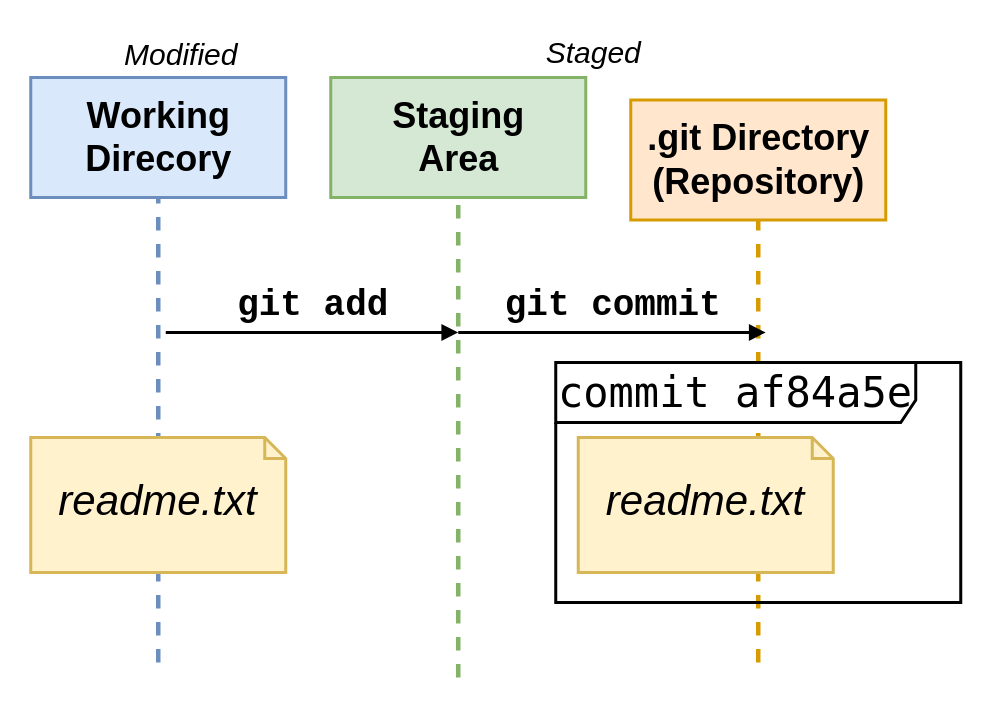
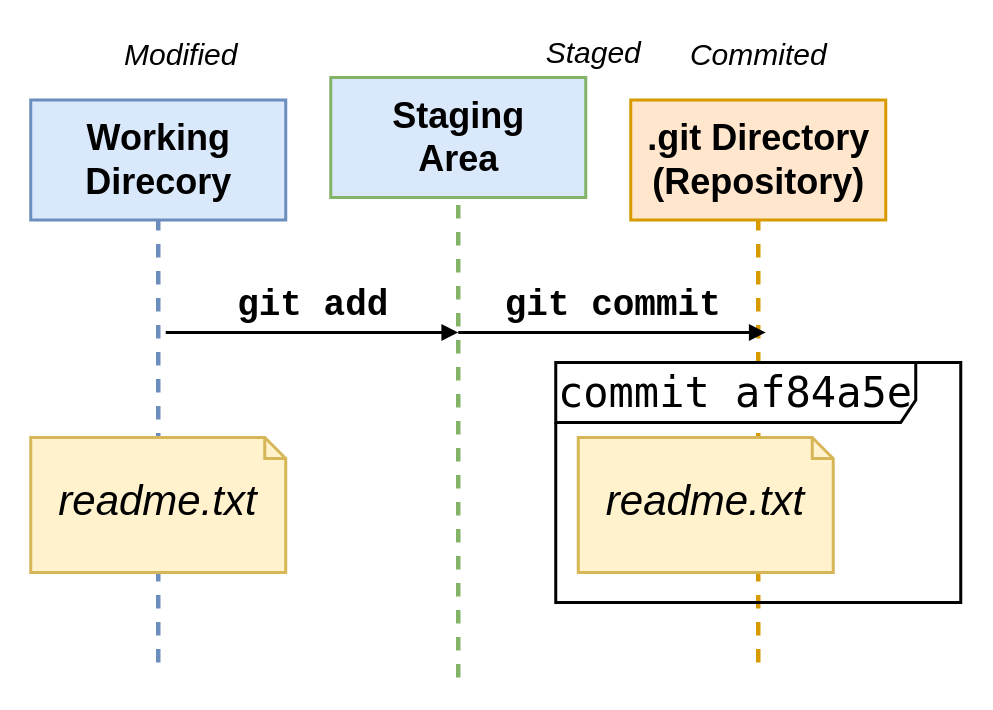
none -> (758, 47)
(158, 137) -> (158, 160)
(458, 137) -> (458, 137)
